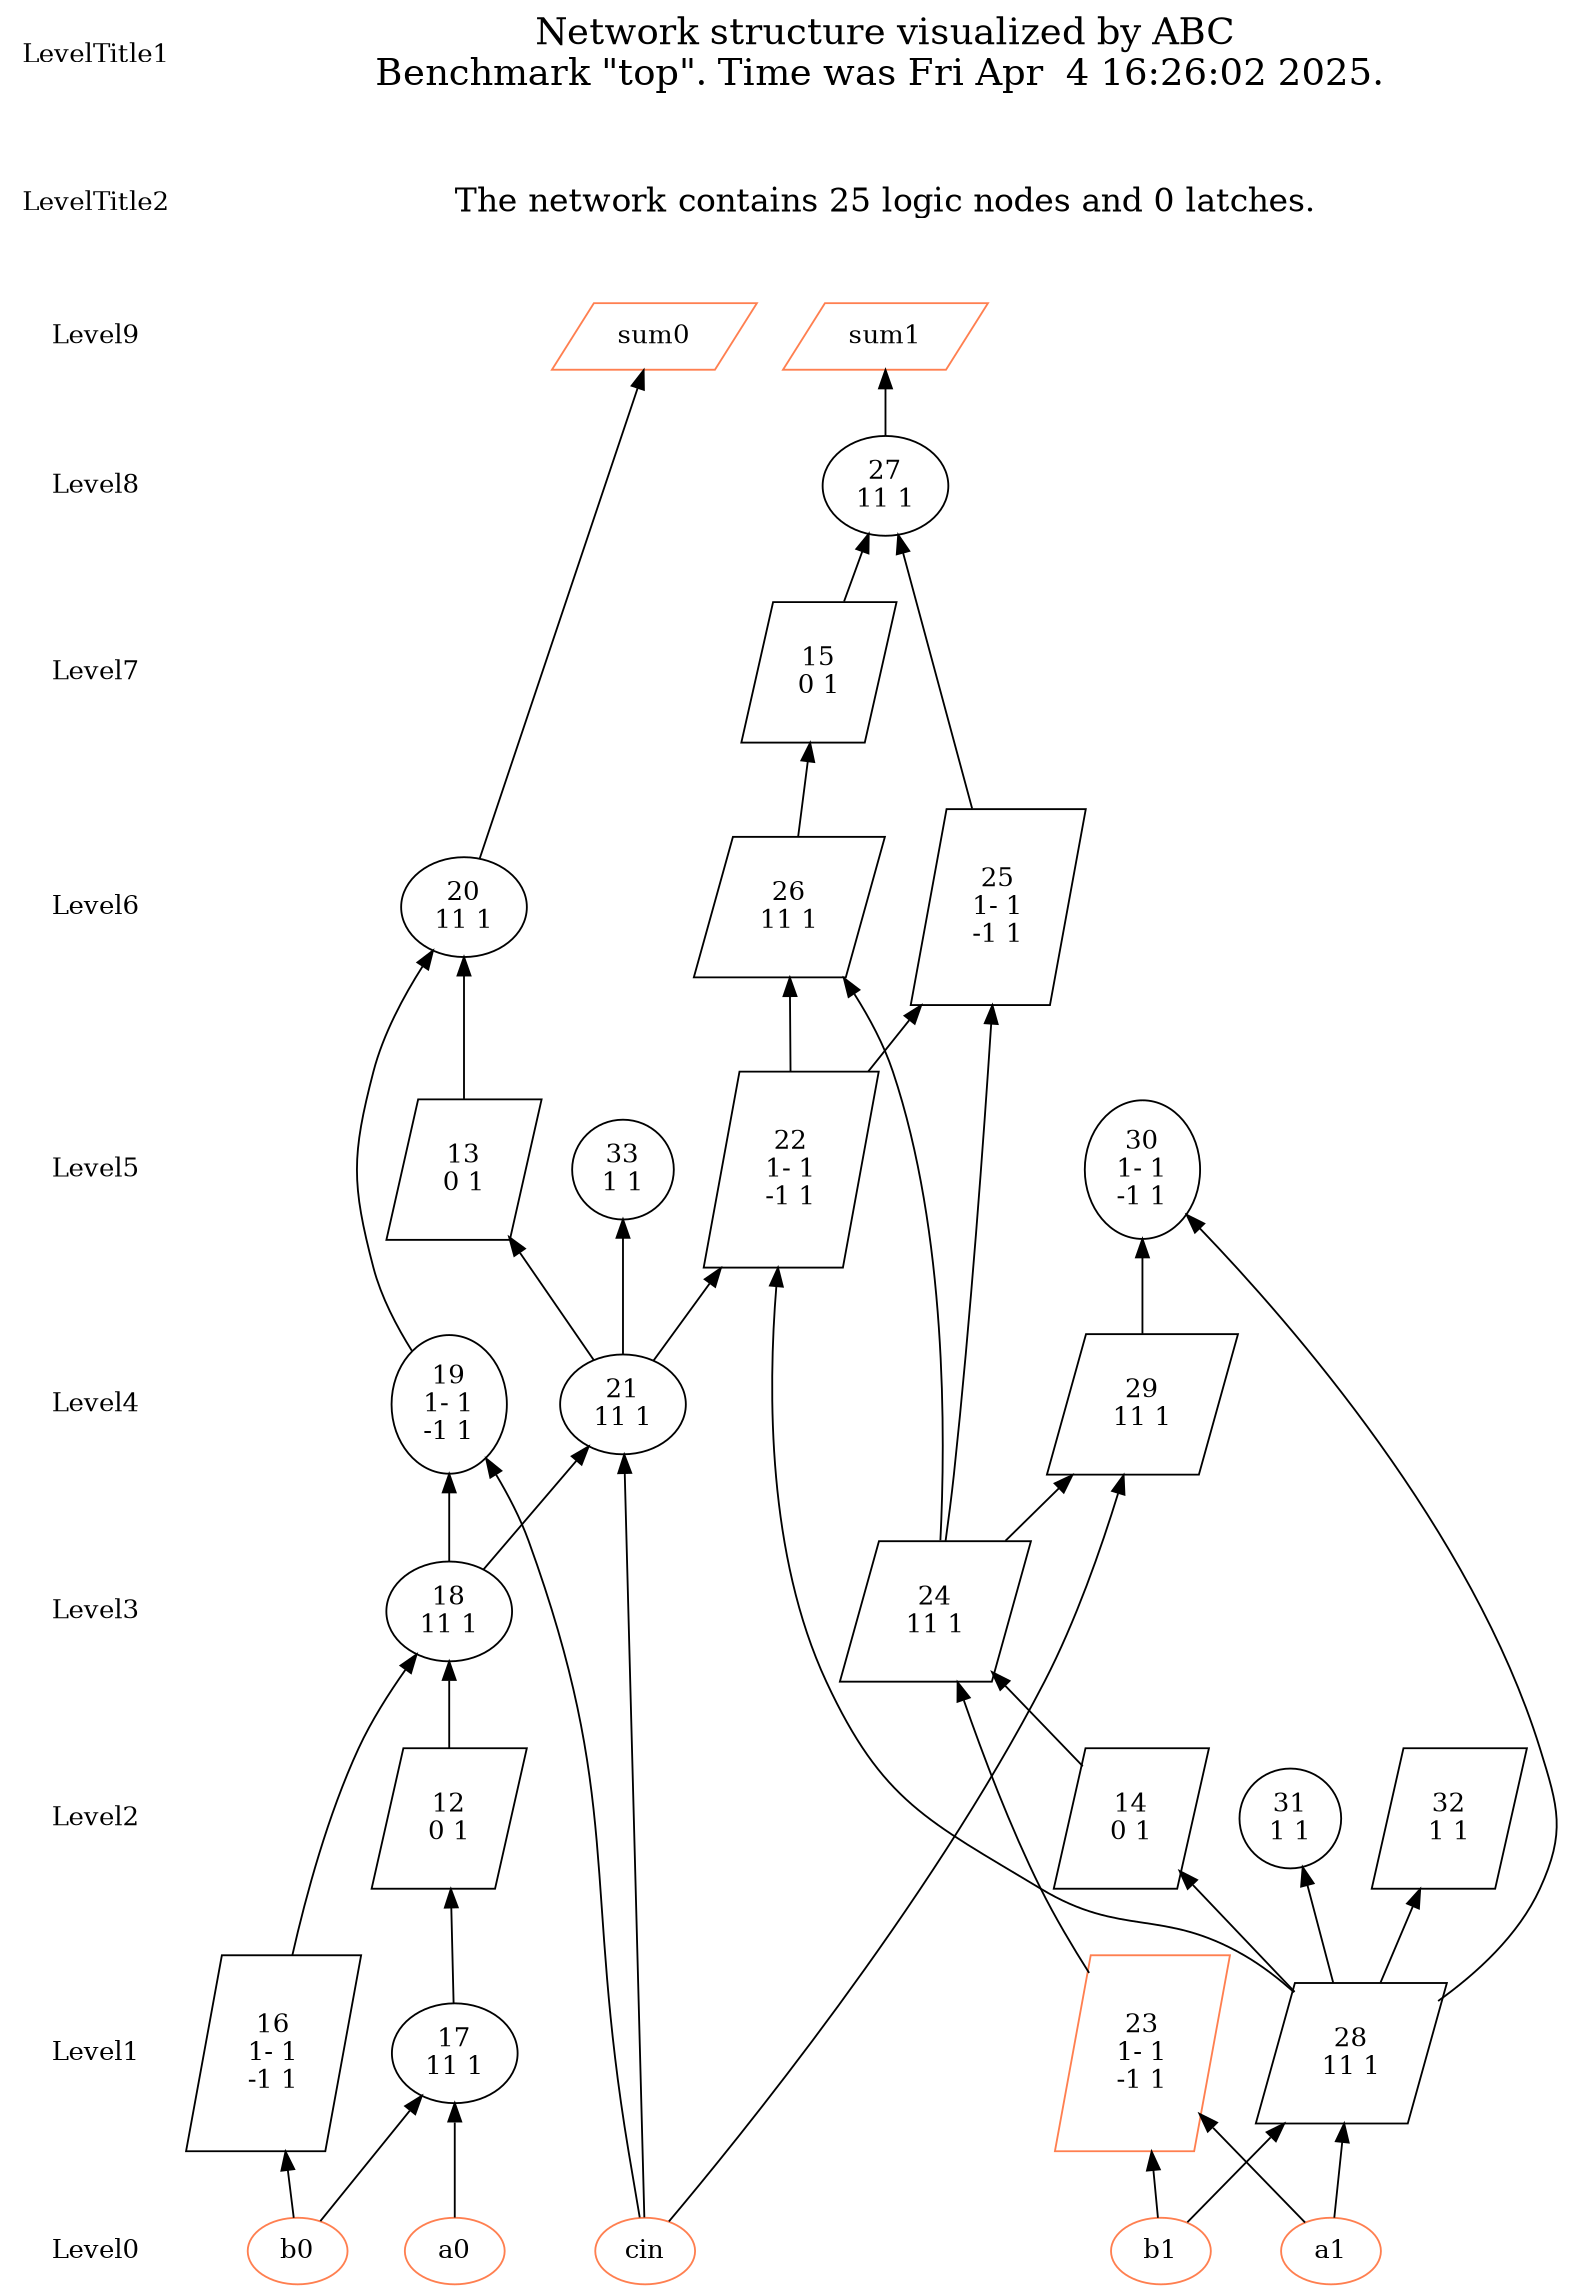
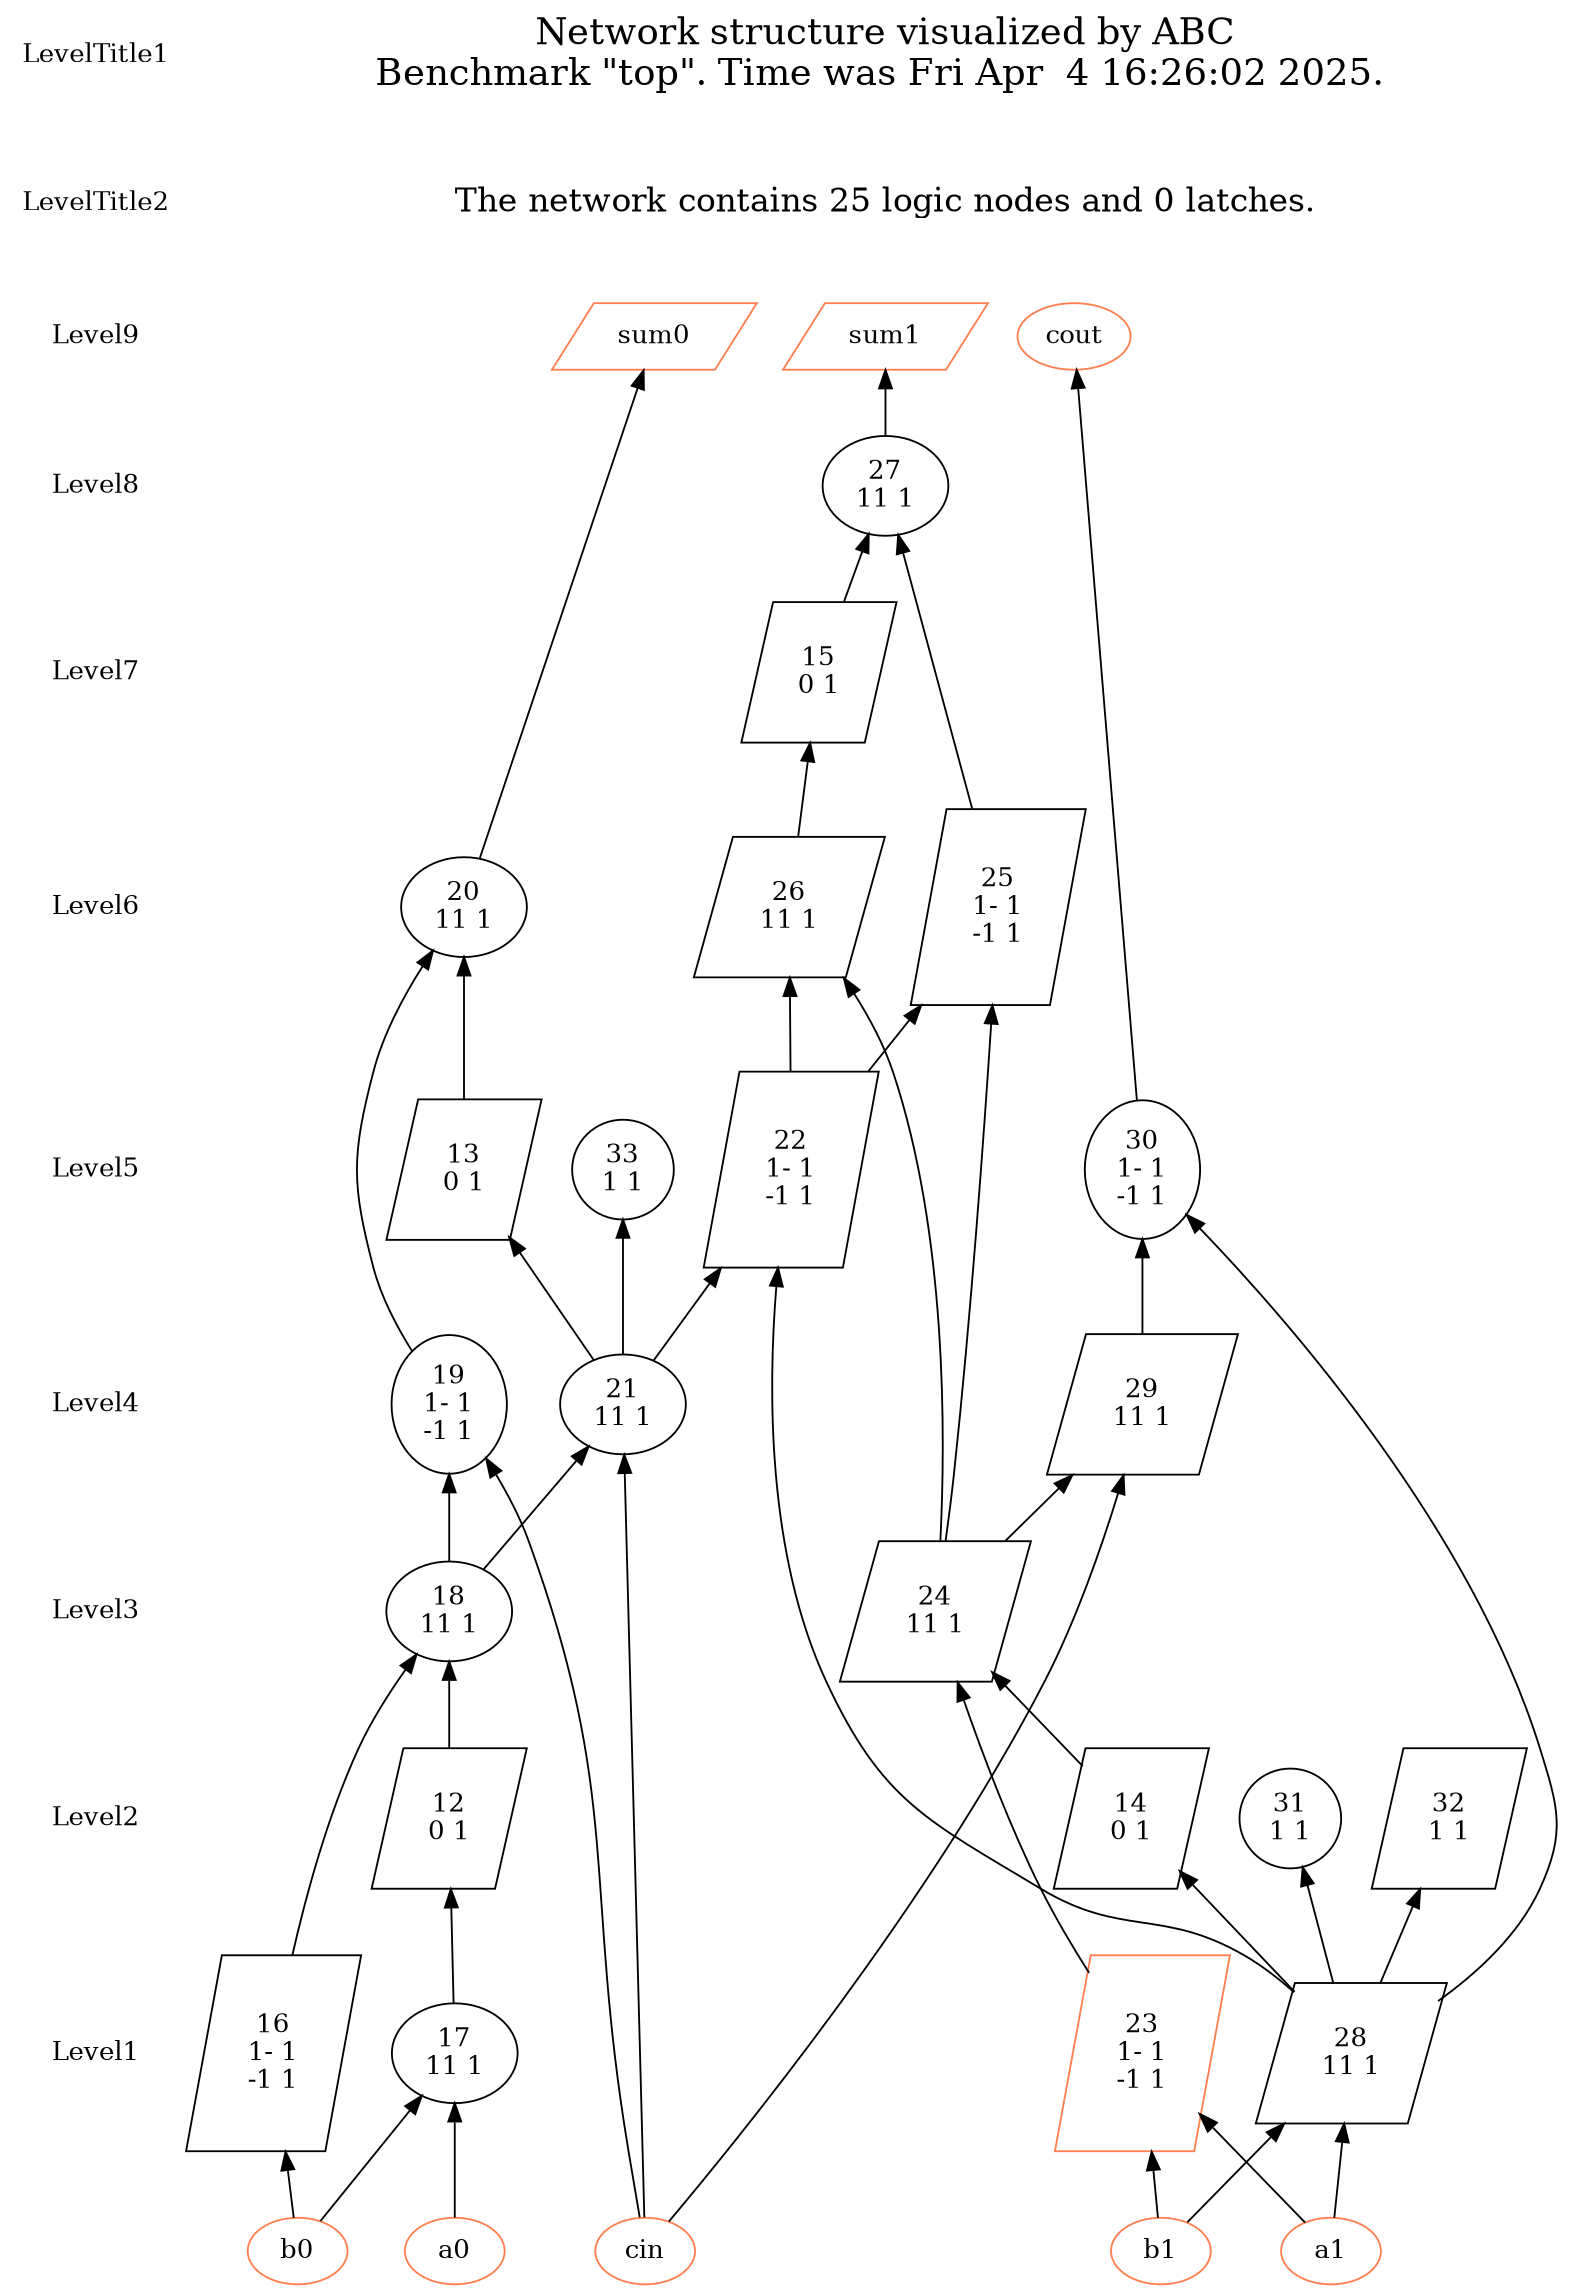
none -> (1074, 336)
(96, 2251) -> none
